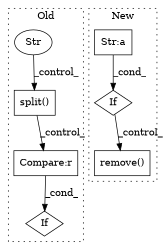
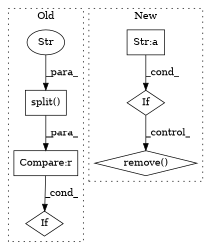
(56, 73) -> (62, 73)
(62, 133) -> (62, 133)
(122, 163) -> (146, 163)
